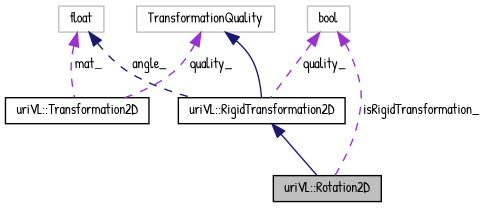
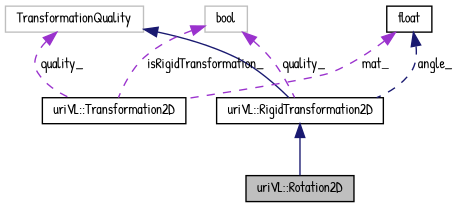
(81, 19) -> (409, 19)
(360, 111) -> (147, 55)
